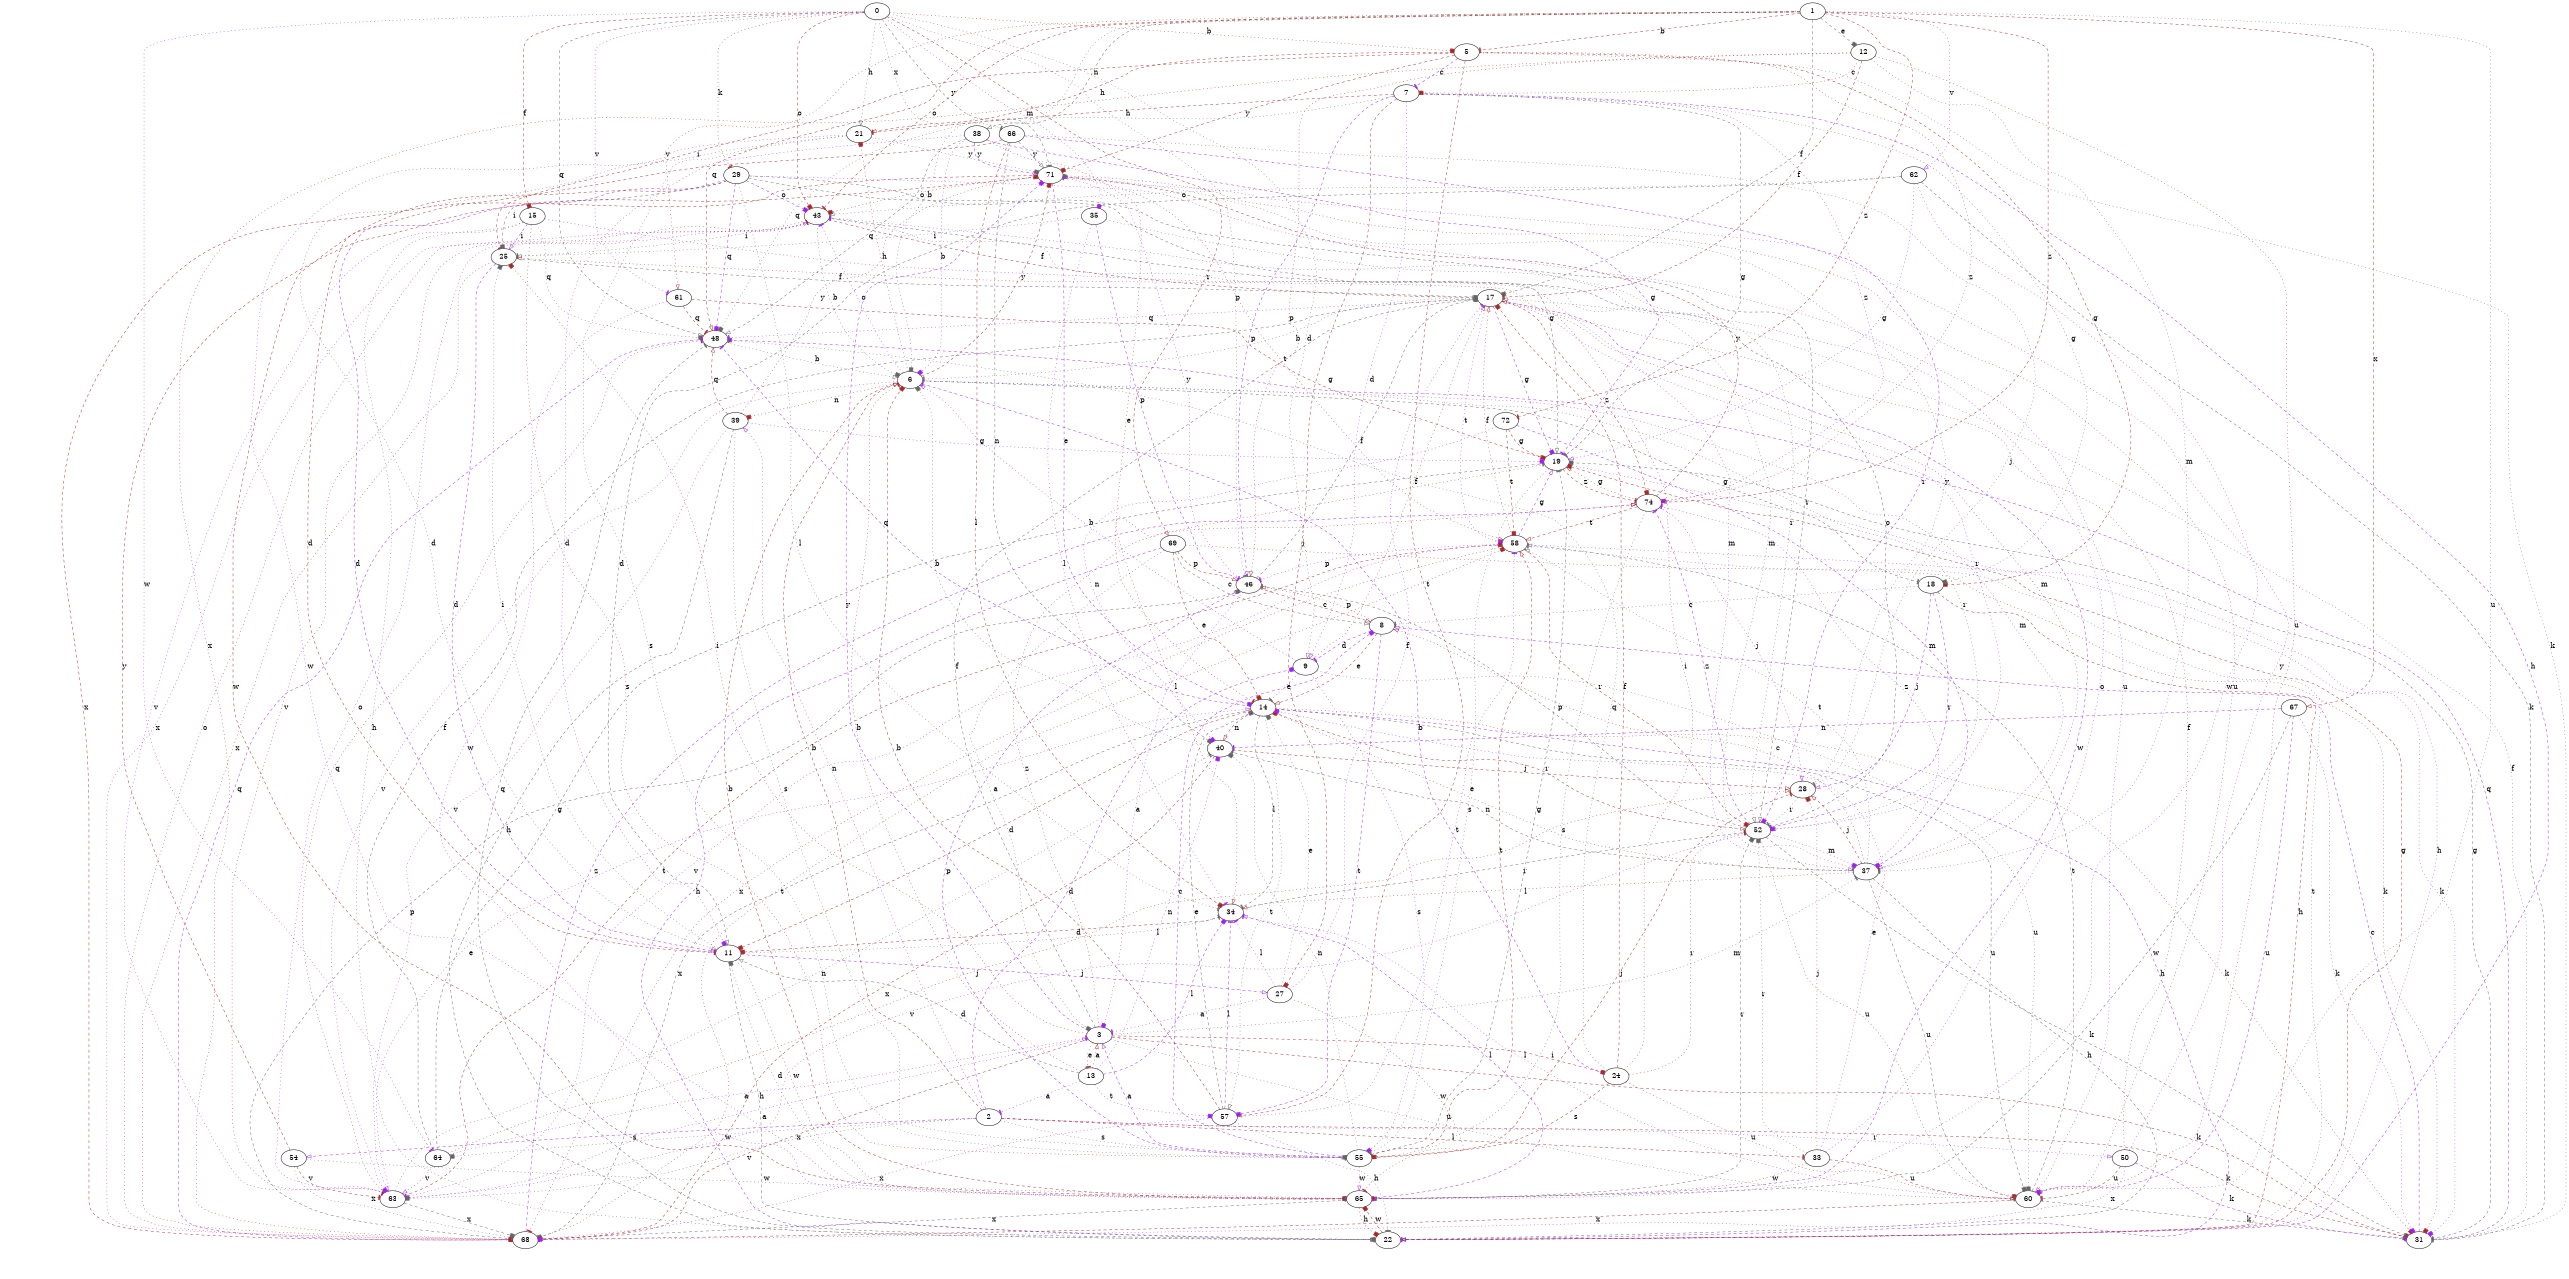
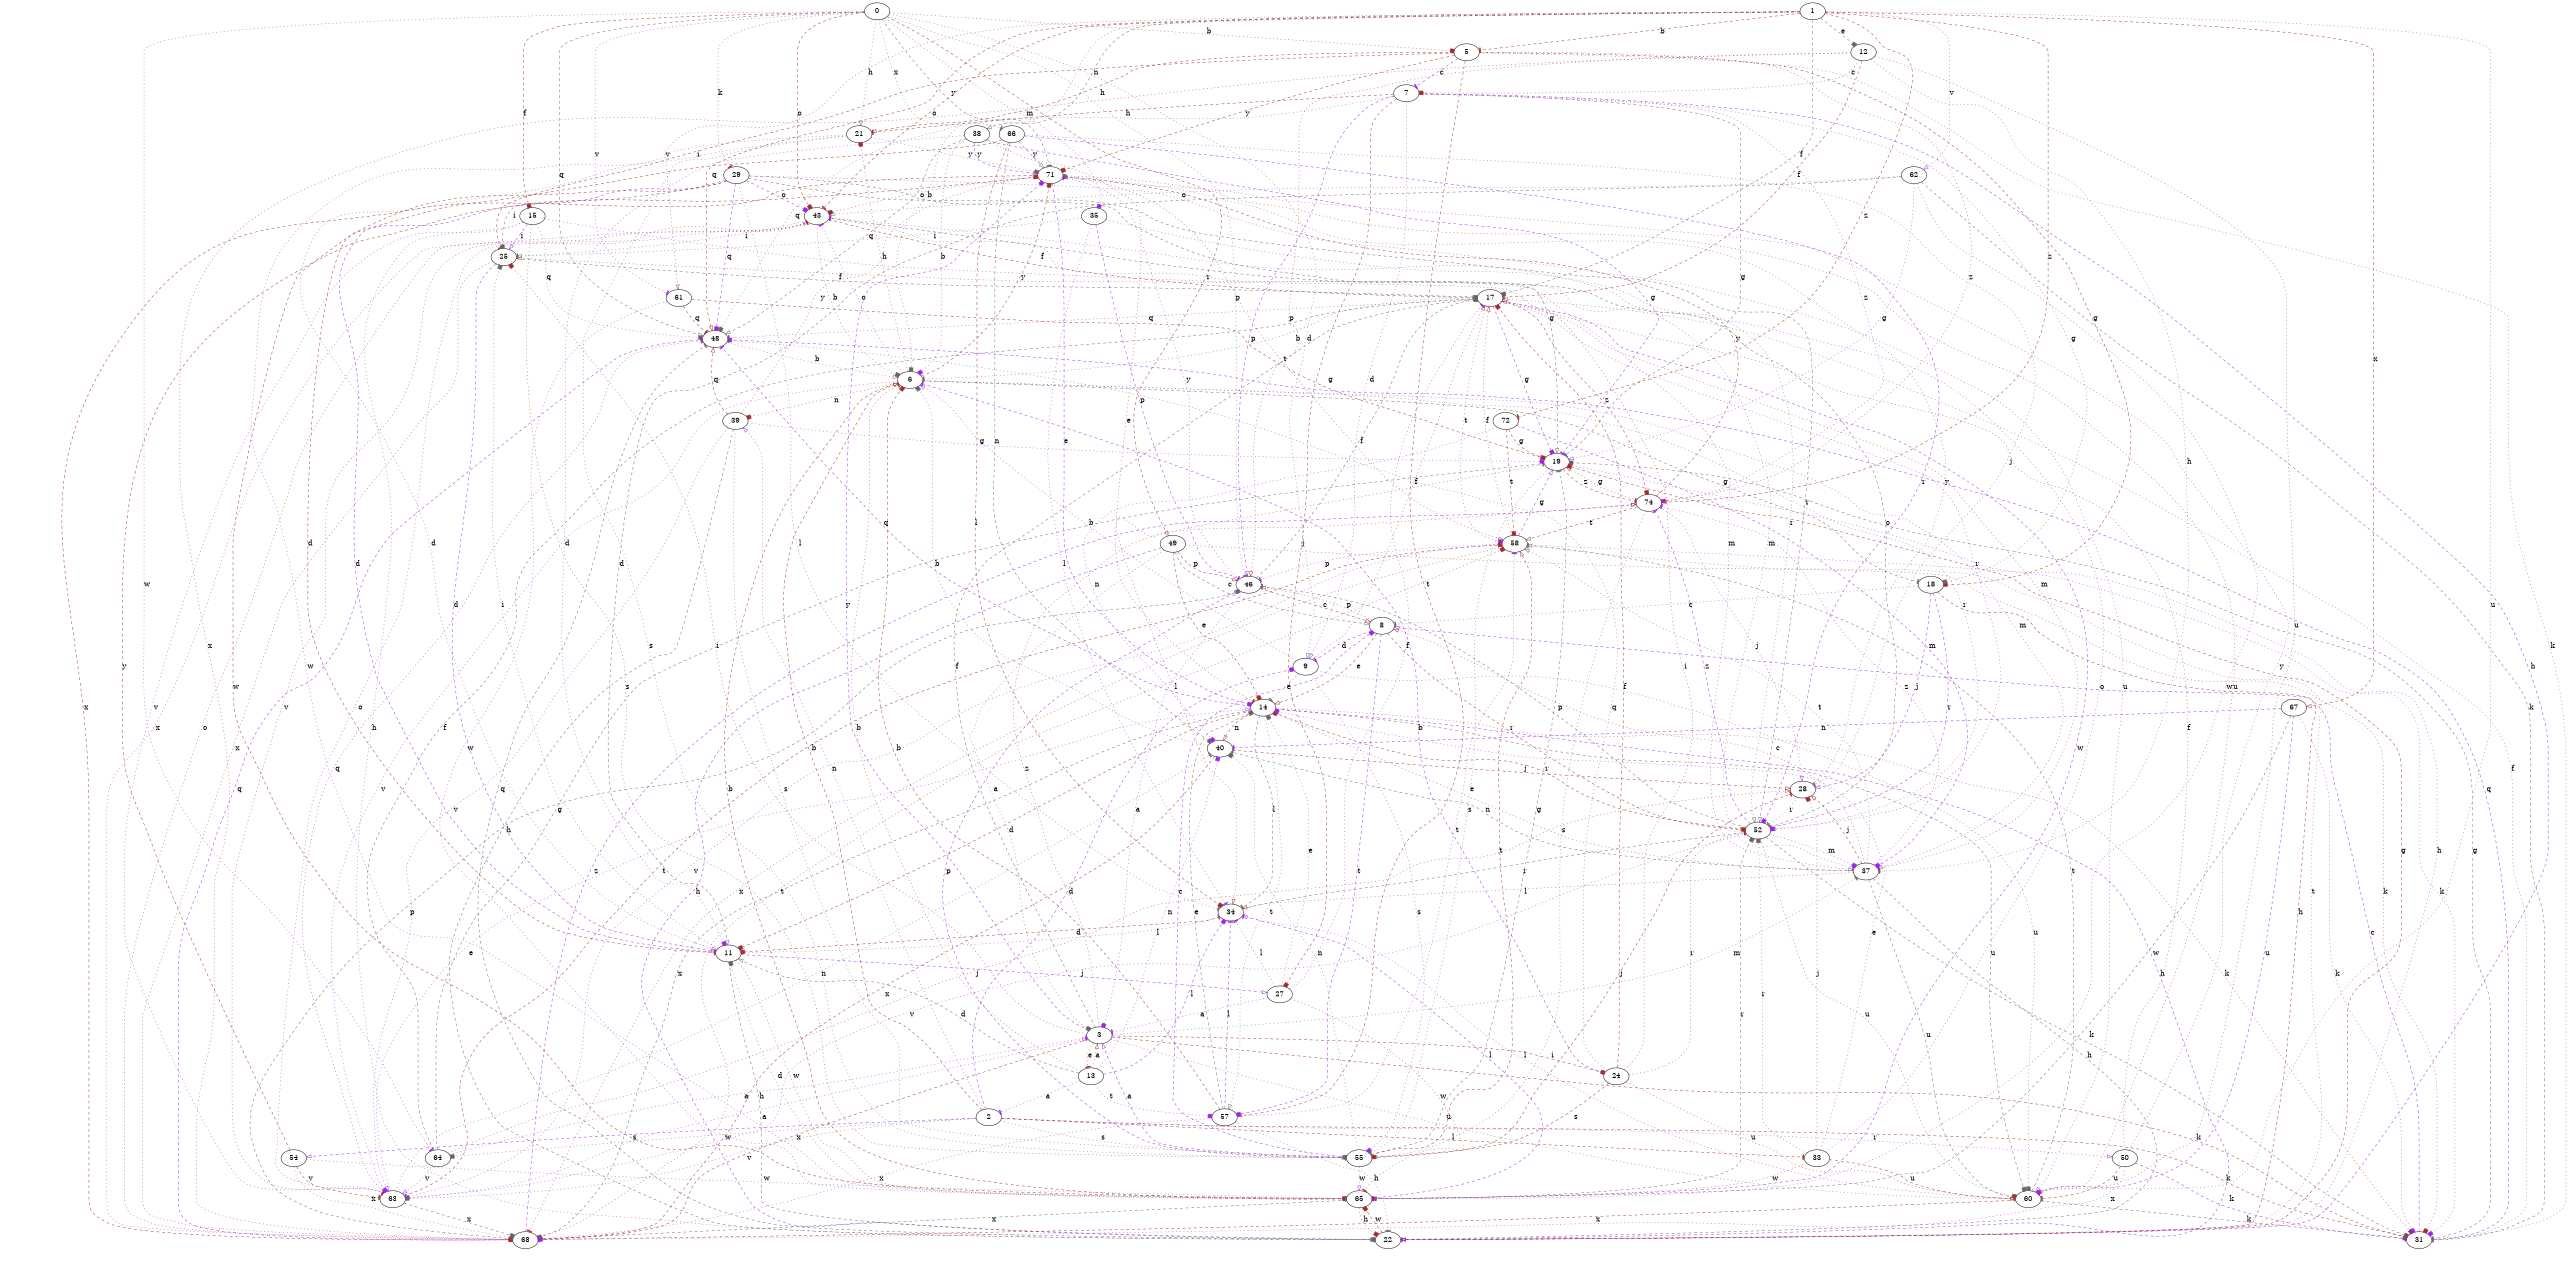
(2189, 462) -> (2189, 462)
(1173, 544) -> (1173, 544)
(1609, 697) -> (1542, 752)
